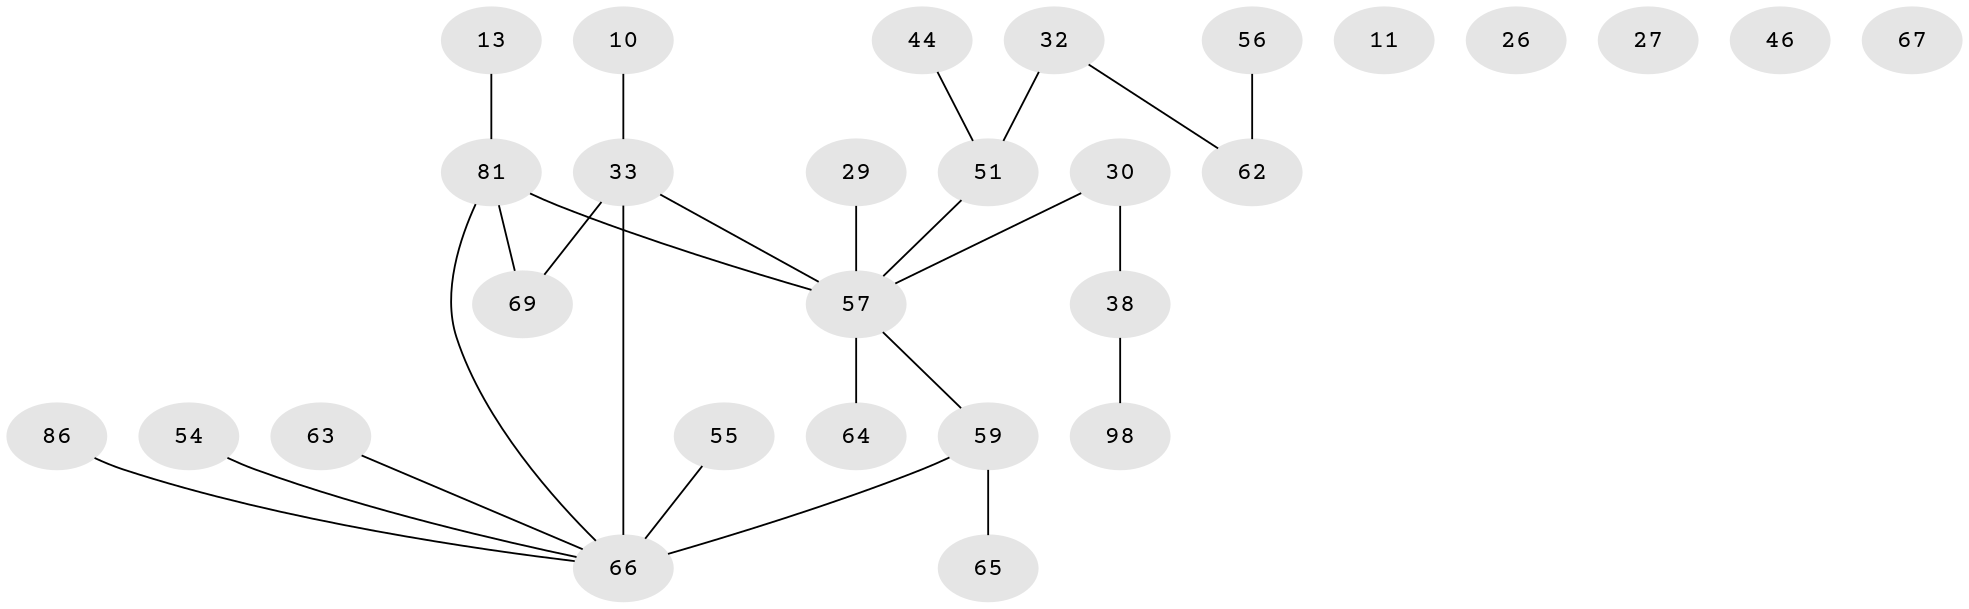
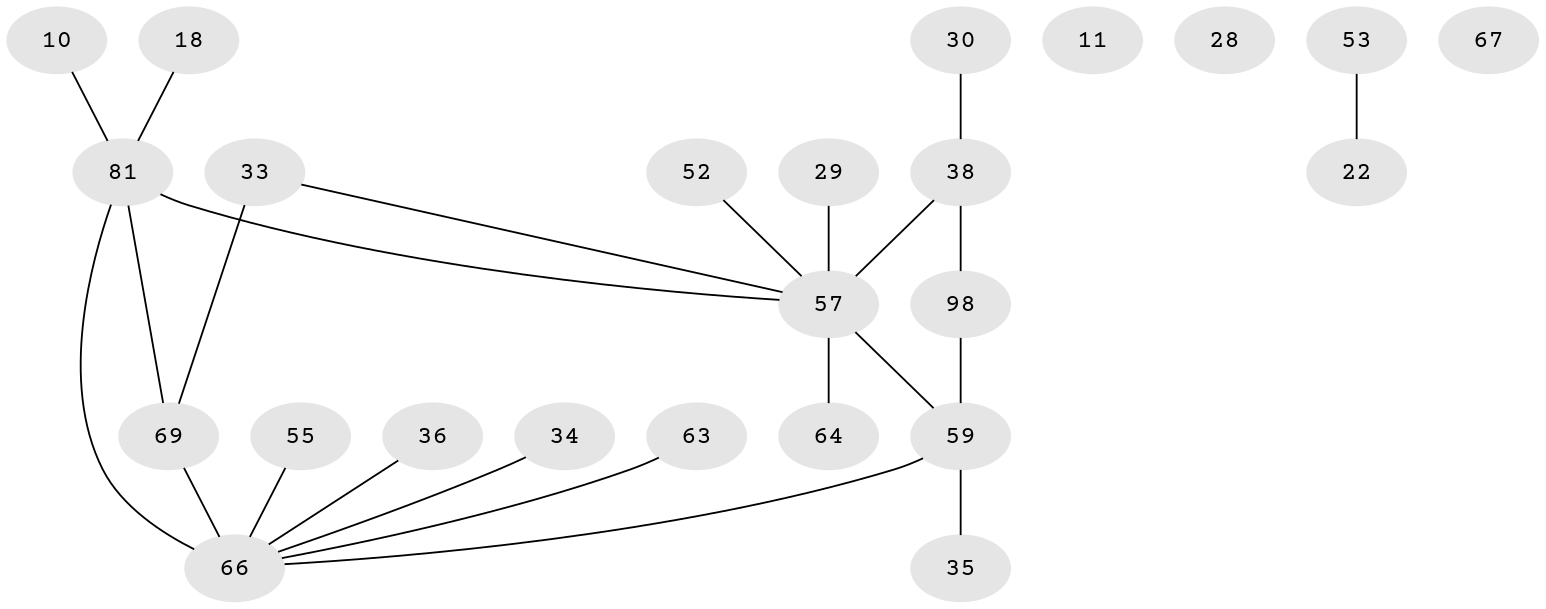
(491, 40) -> (189, 40)
(922, 40) -> none
(1054, 40) -> none
(1252, 40) -> (1357, 40)
(1516, 40) -> none
(1648, 40) -> (1225, 40)
(1780, 40) -> none
(623, 107) -> (90, 106)
(988, 172) -> (697, 172)
(1252, 172) -> (1357, 172)
(988, 238) -> (895, 238)
(623, 370) -> (202, 502)
none -> (961, 371)
(57, 436) -> (433, 436)
(189, 436) -> (565, 436)
(988, 568) -> (961, 568)
